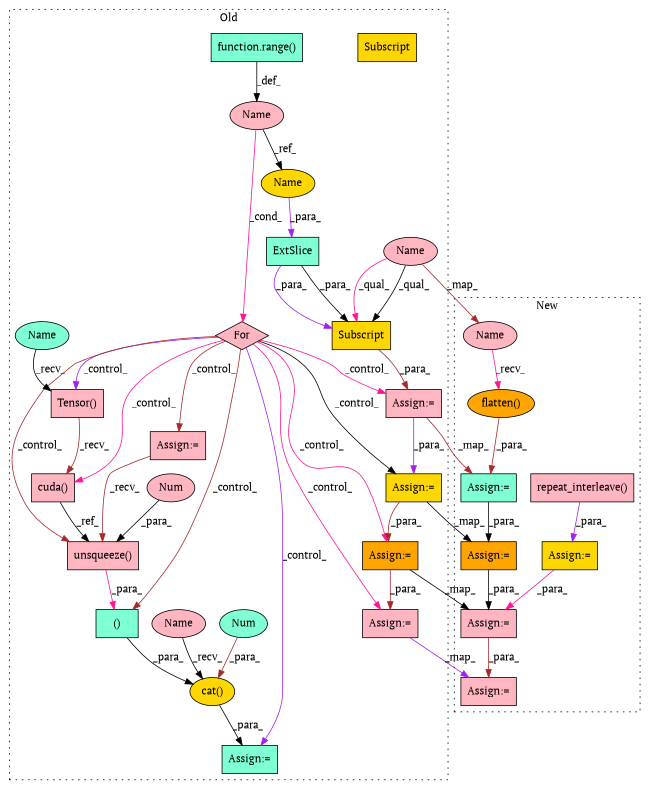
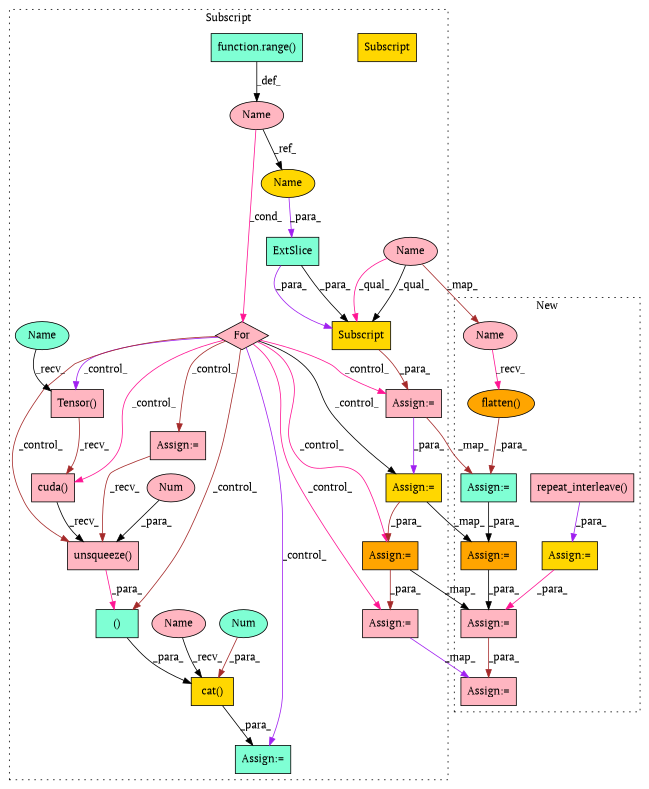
(229, 18) -> (229, 18)
(88, 522) -> (84, 522)
(212, 692) -> (212, 692)
